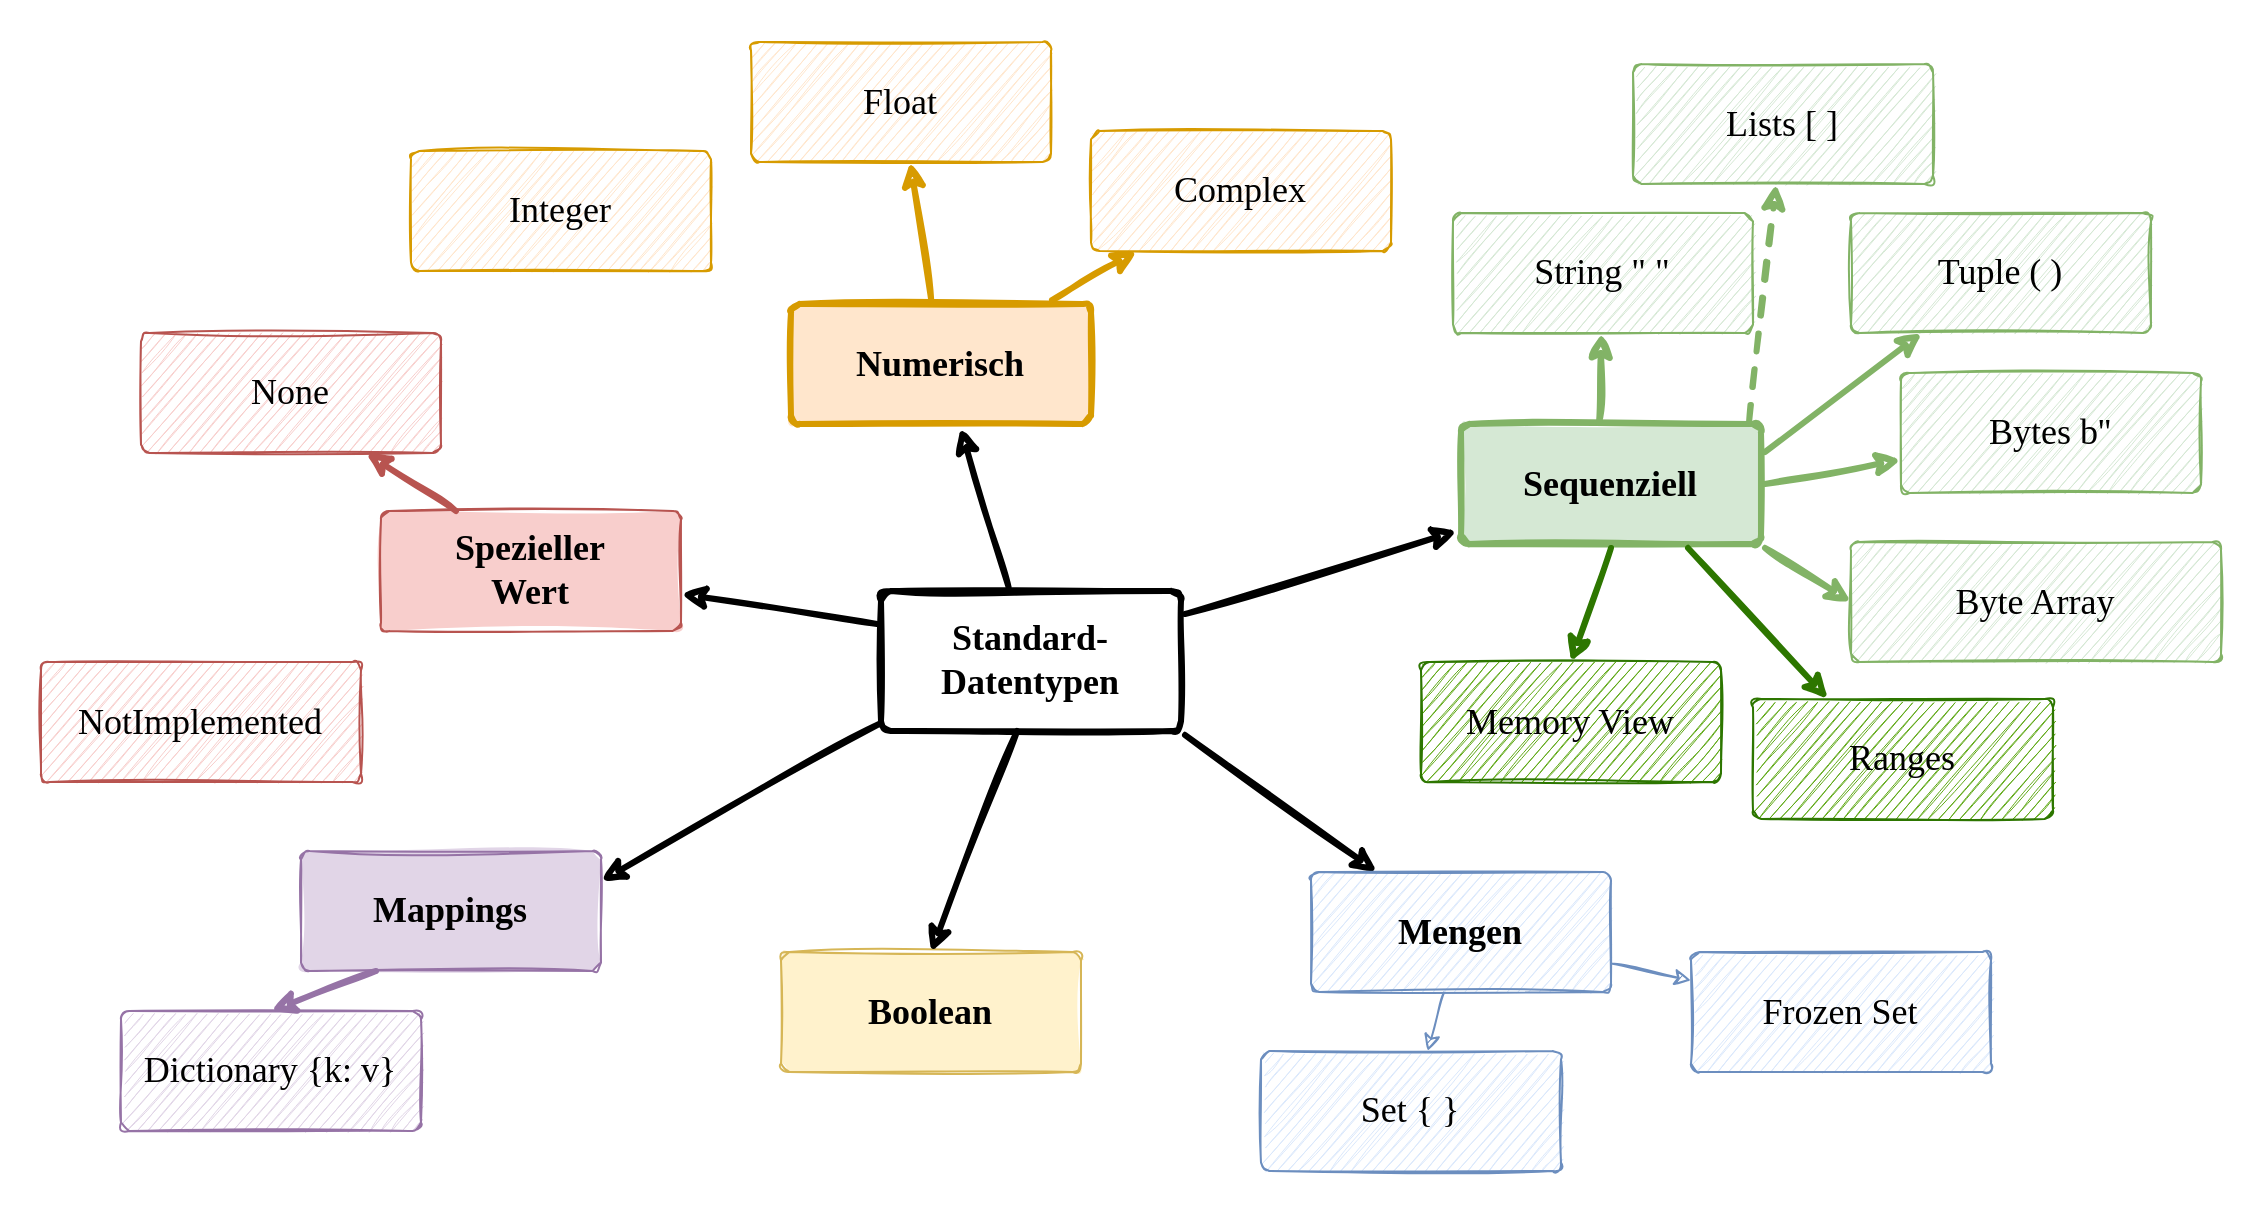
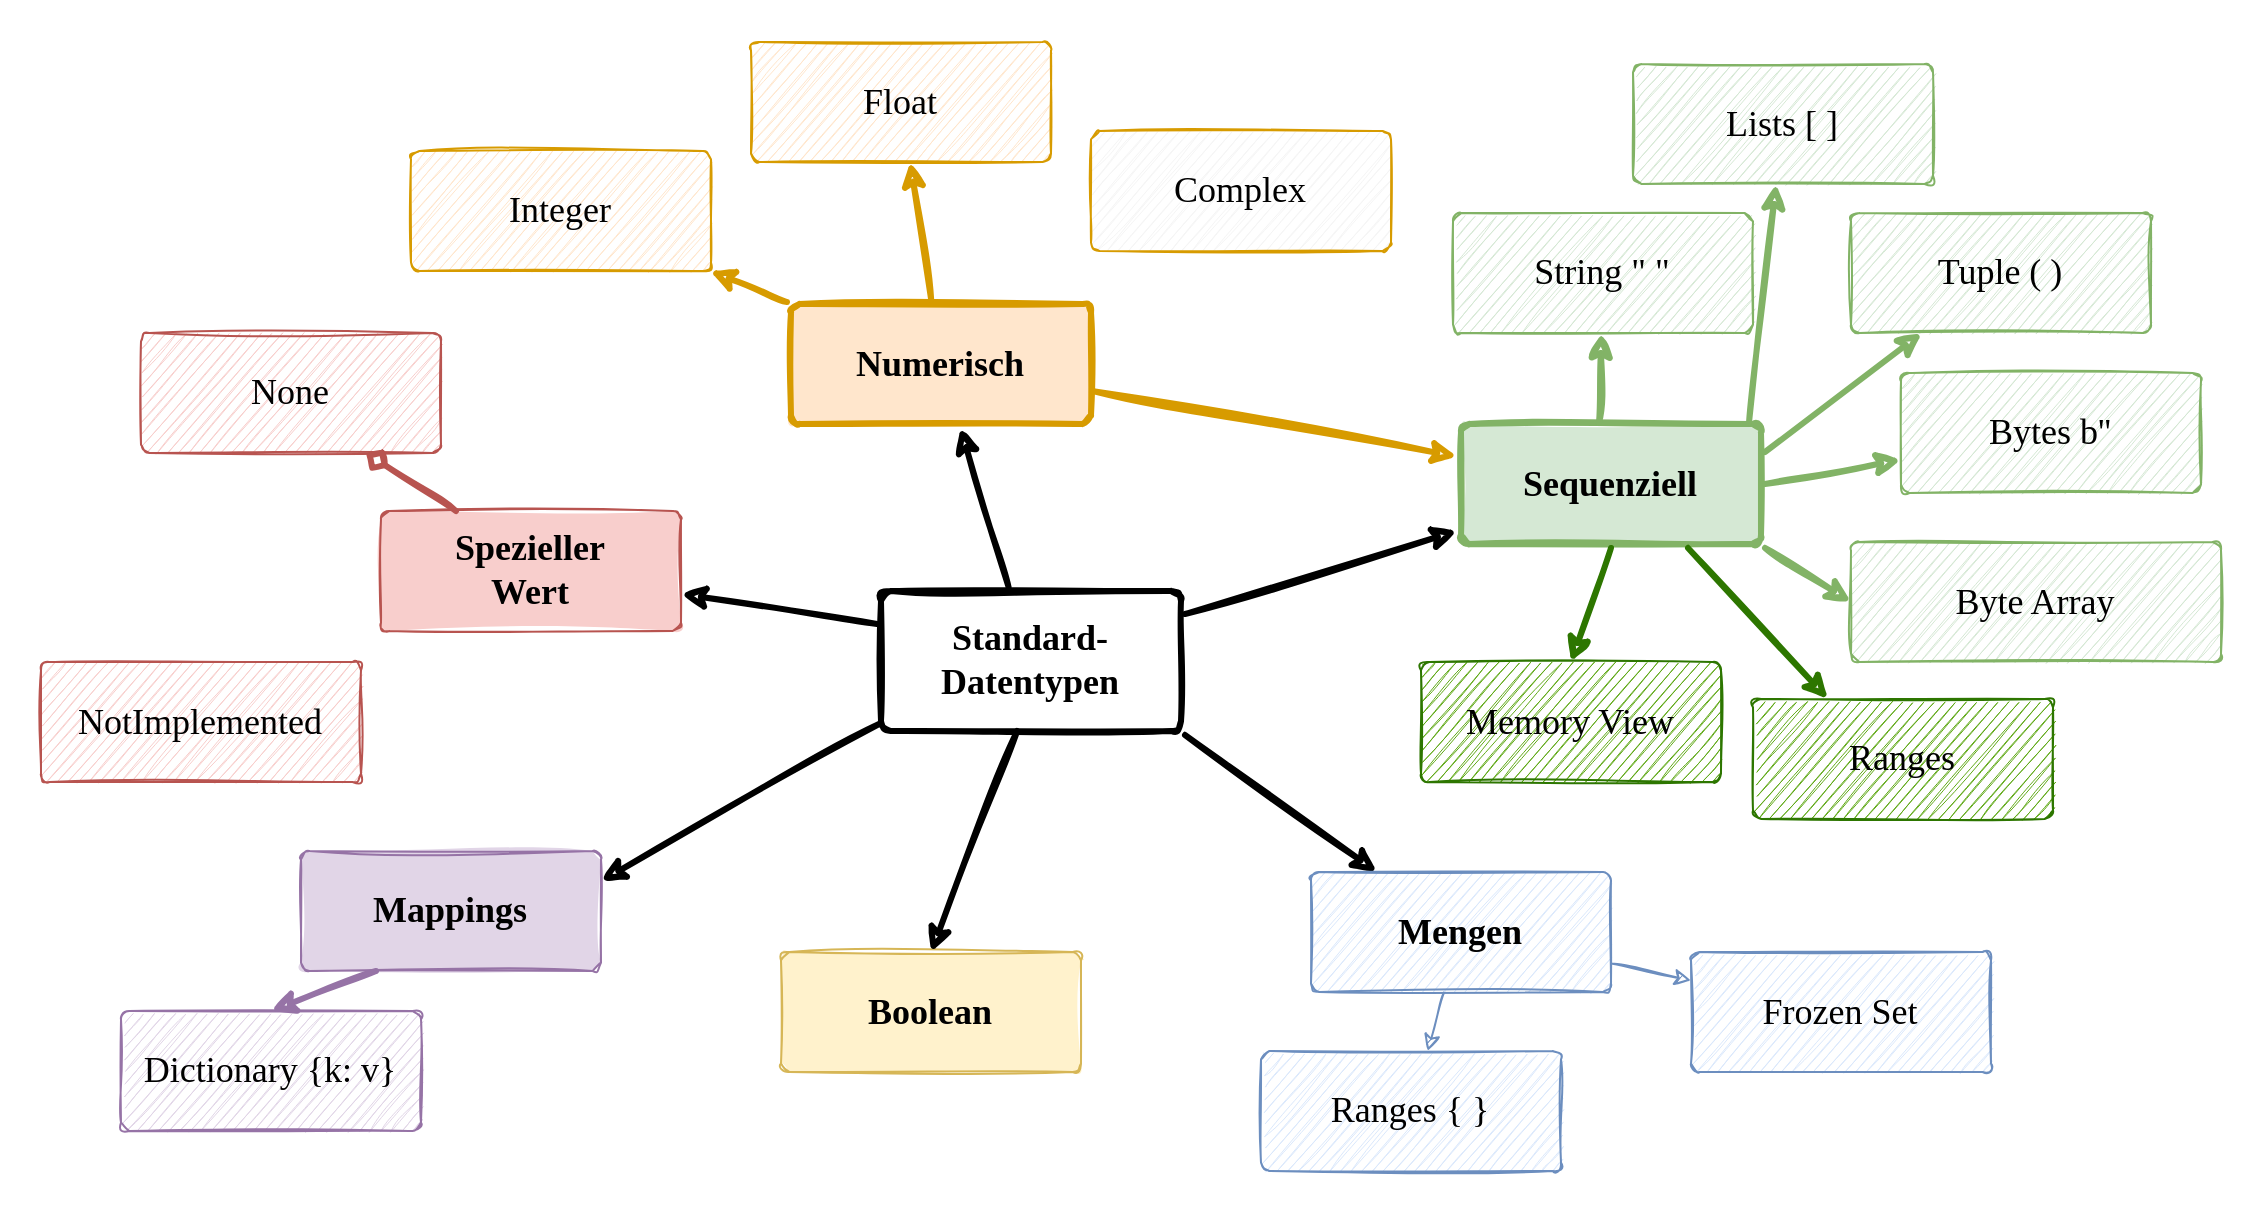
(1241, 191) -> (1241, 191)
(1085, 281) -> (1266, 422)
none -> (758, 290)
(1752, 396) -> (1752, 396)
(386, 466) -> (386, 466)
(1411, 1111) -> (1411, 1111)
